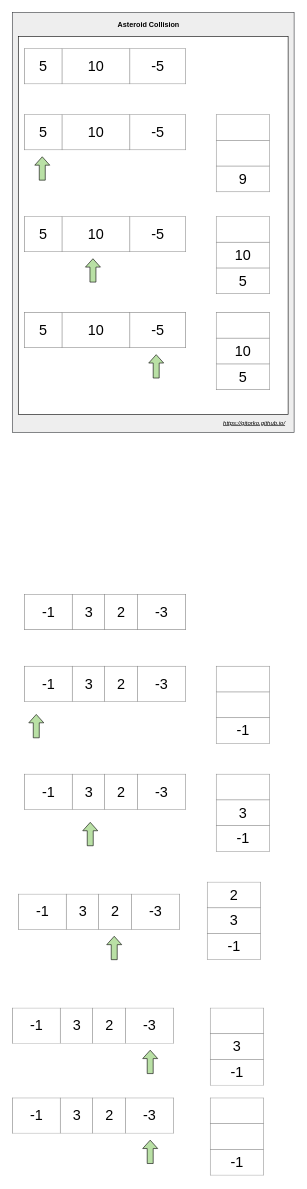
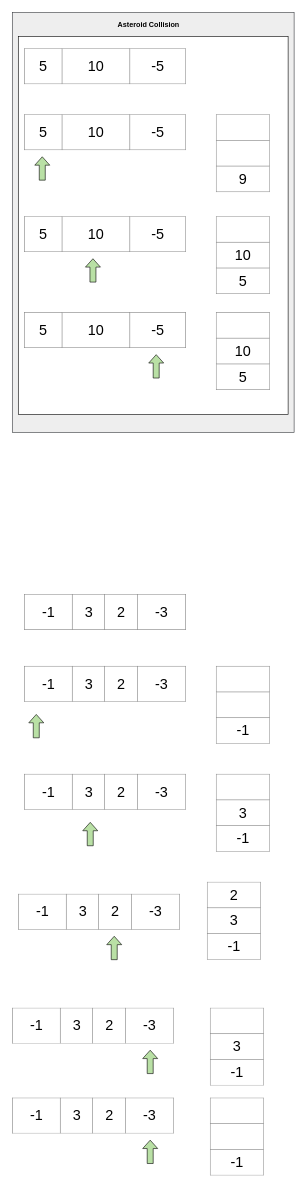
(255, 423) -> none
